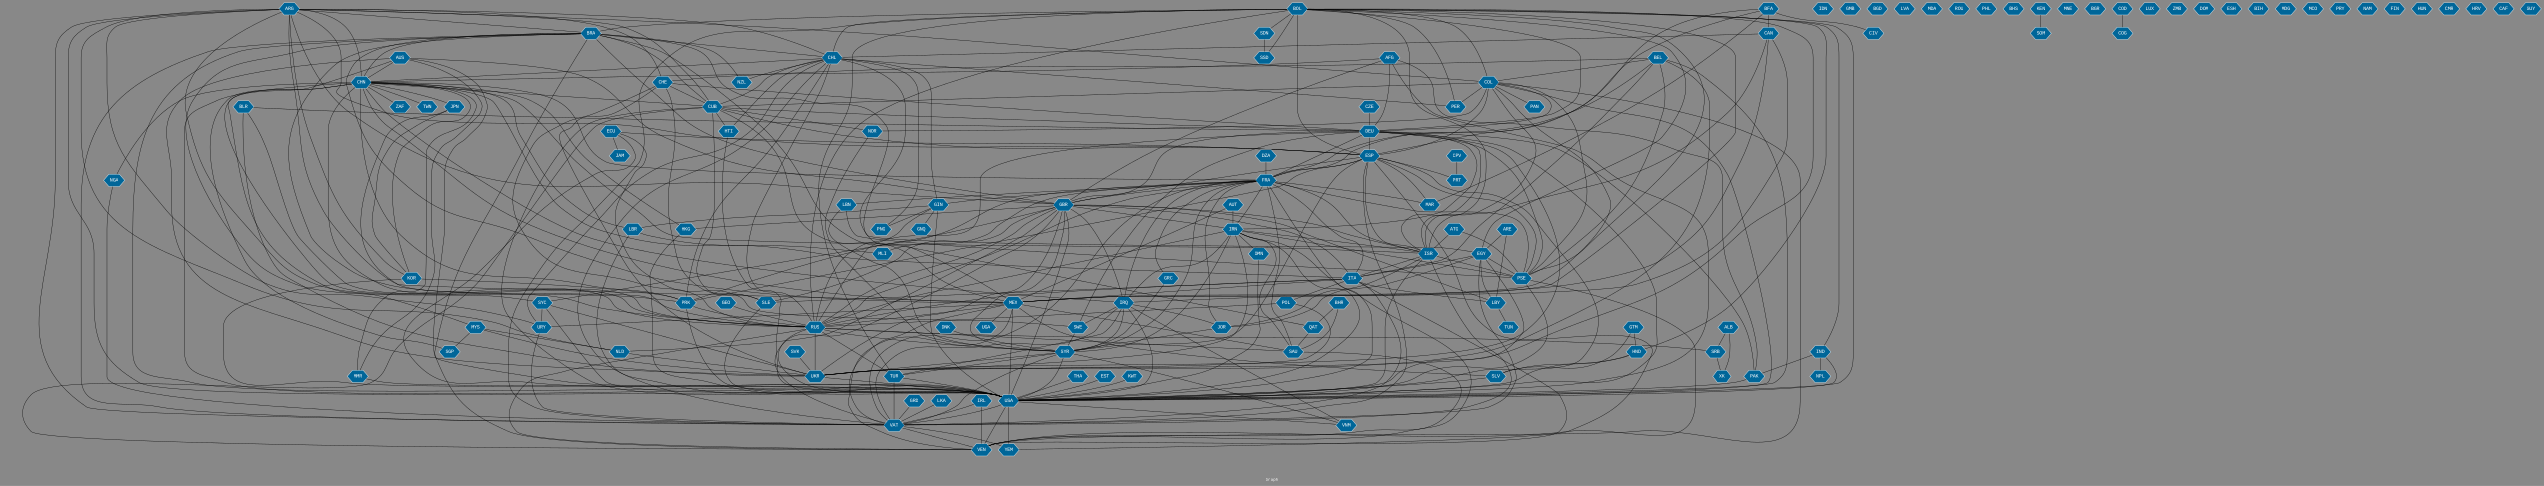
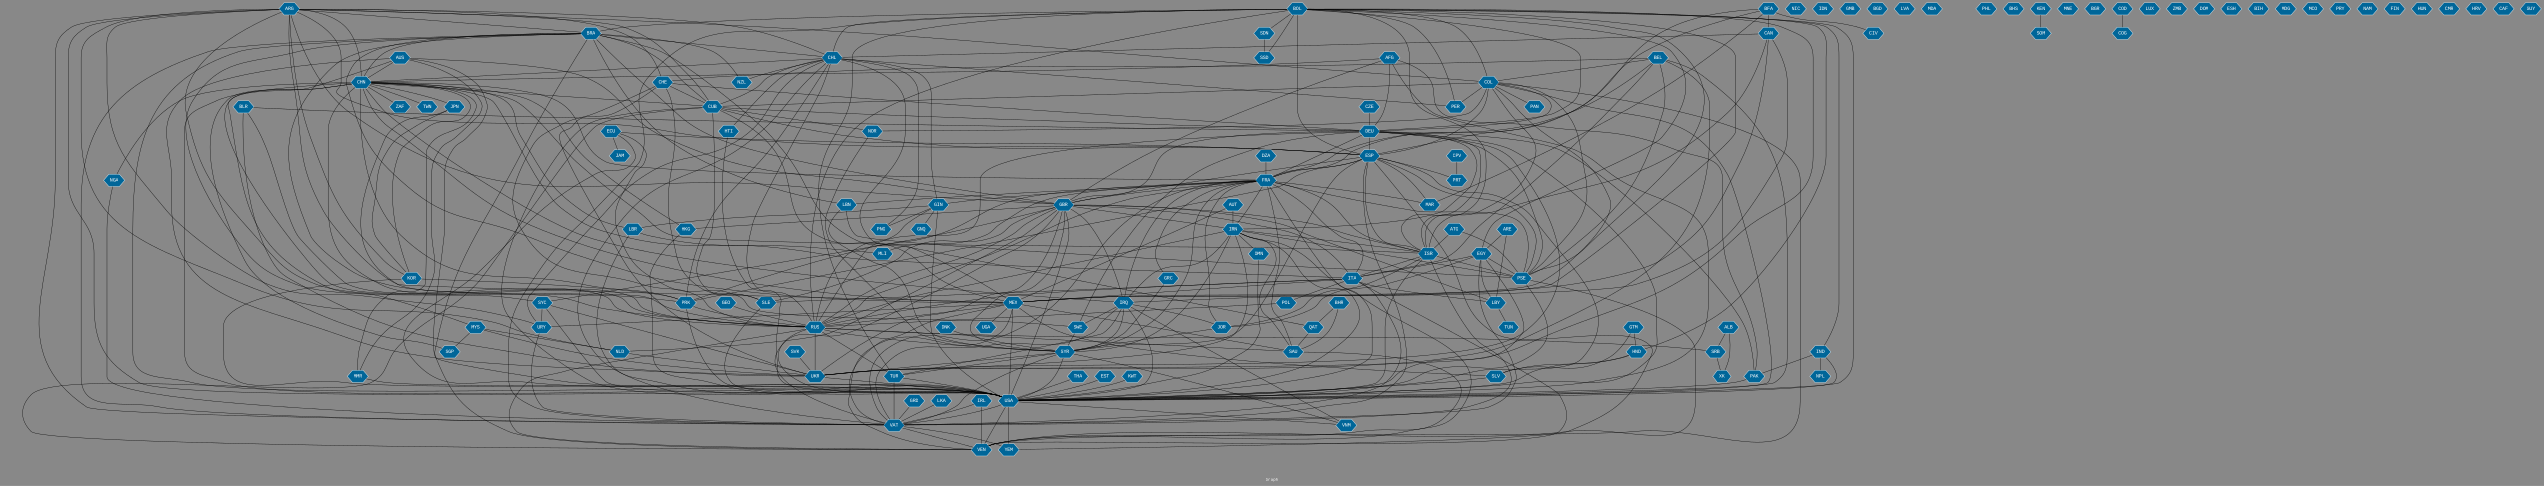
none -> (1796, 9)
(1959, 9) -> none
(720, 119) -> none
(1032, 244) -> (692, 155)
(1108, 367) -> none
